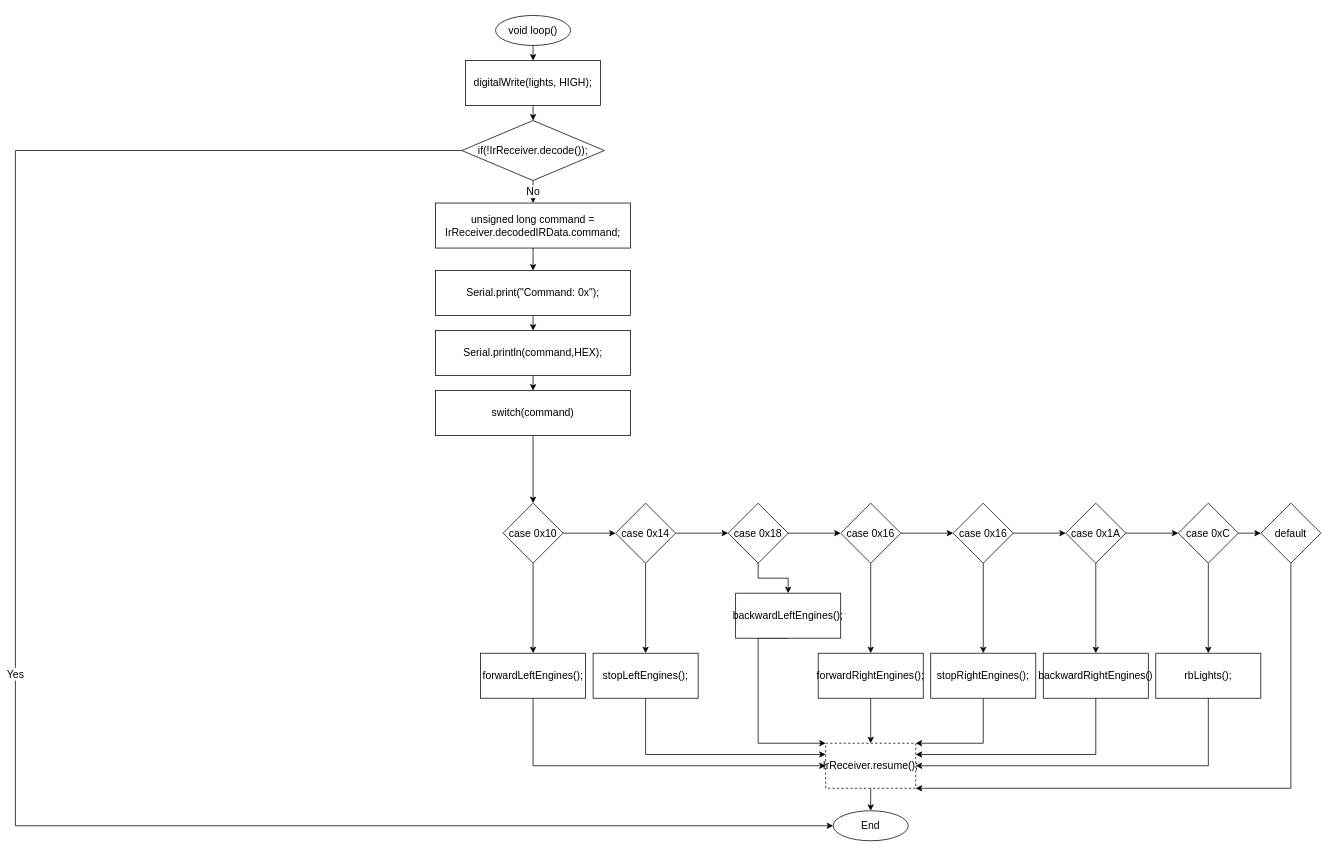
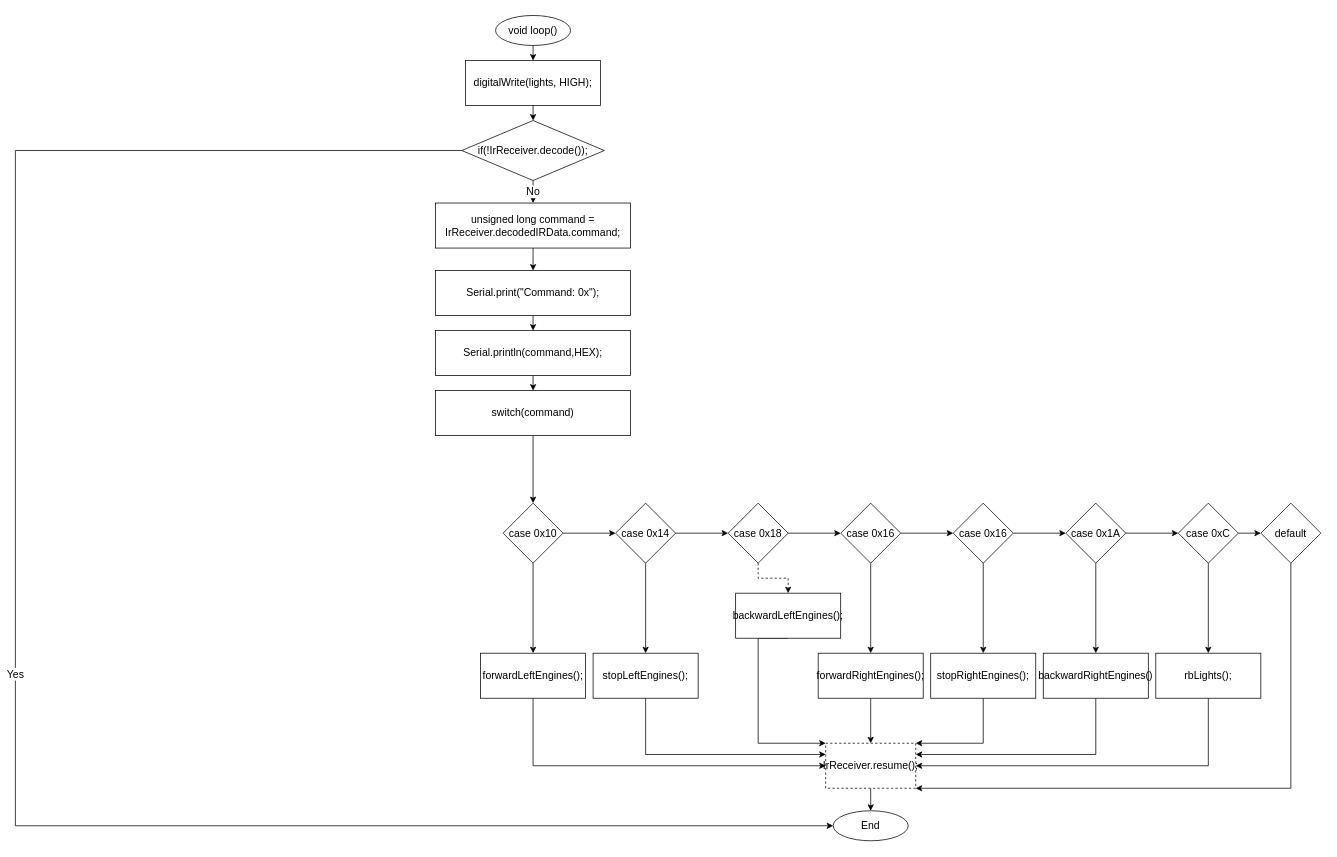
(770, 578) -> (770, 578)
